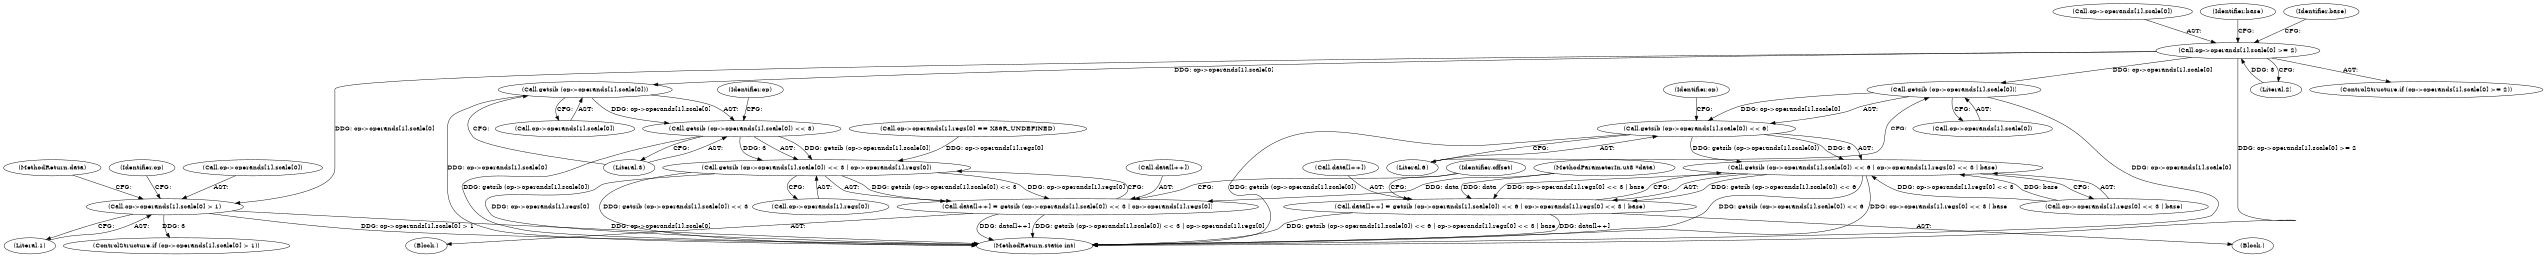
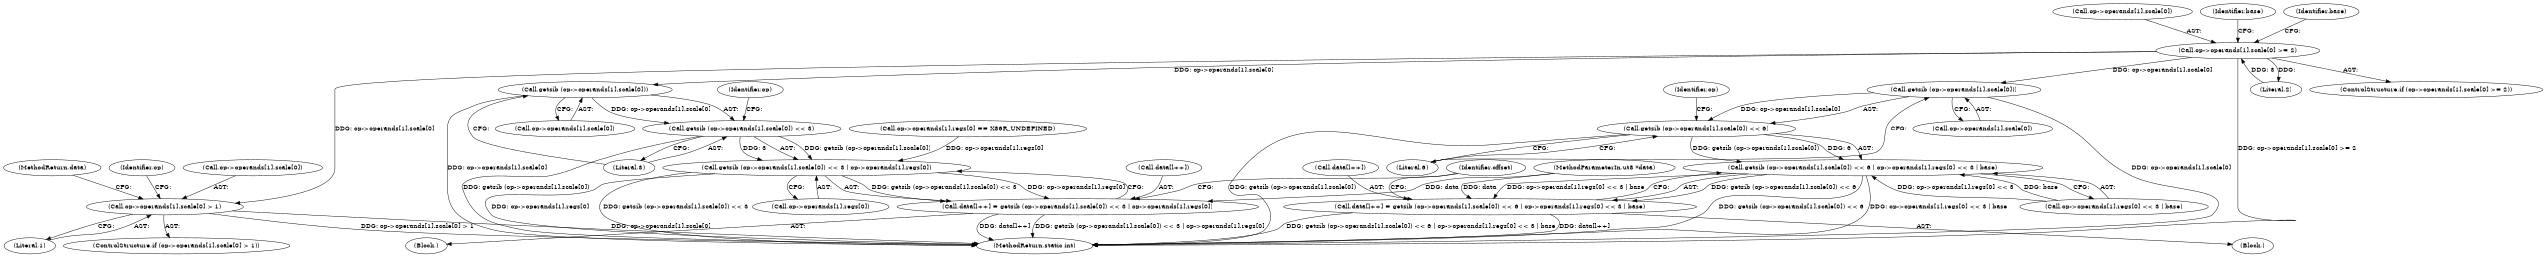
(2288, 70) -> (2288, 70)
(1608, 148) -> (1608, 148)
(174, 226) -> (174, 226)
